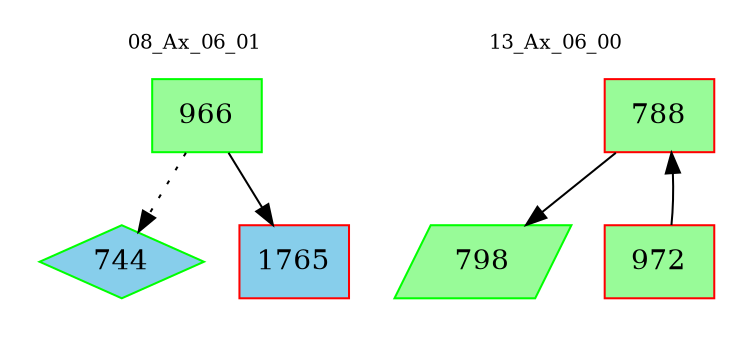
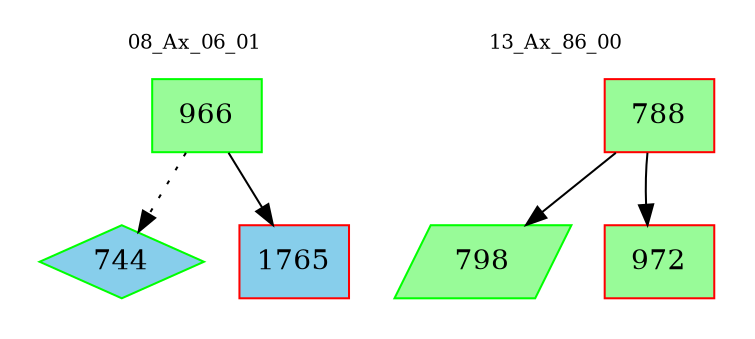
(556, 44) -> (556, 44)
(673, 199) -> (646, 179)
